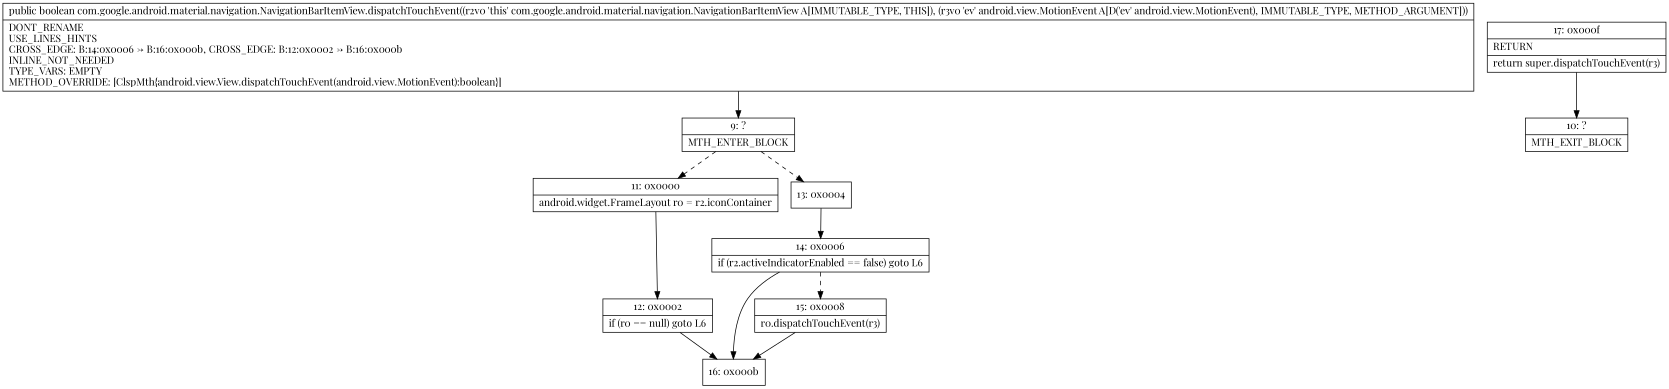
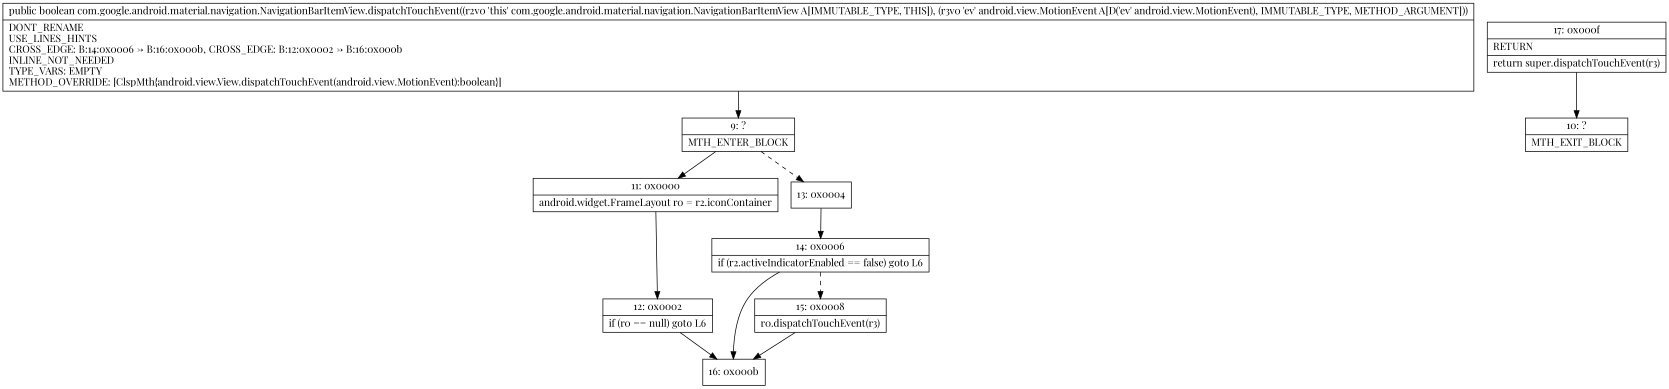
(700, 163) -> (700, 163)
